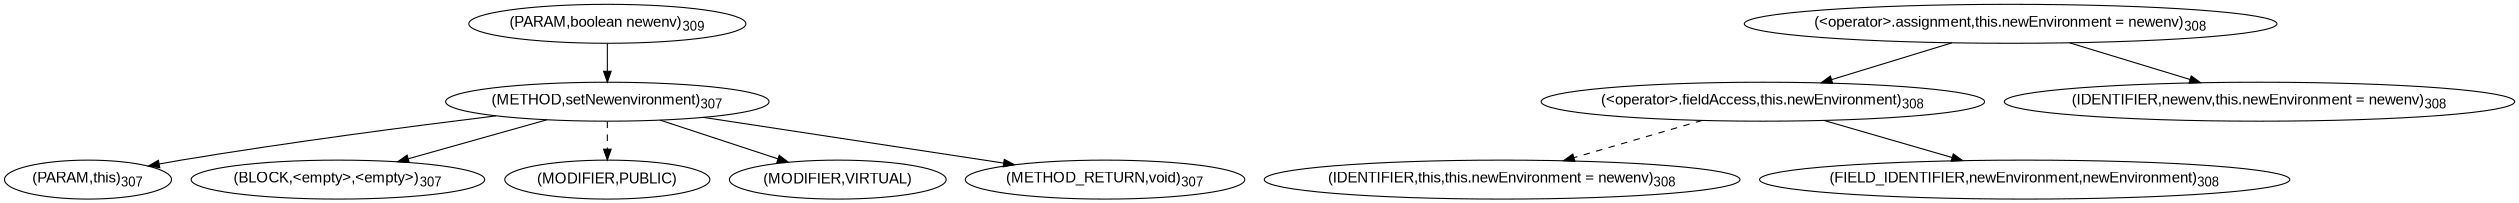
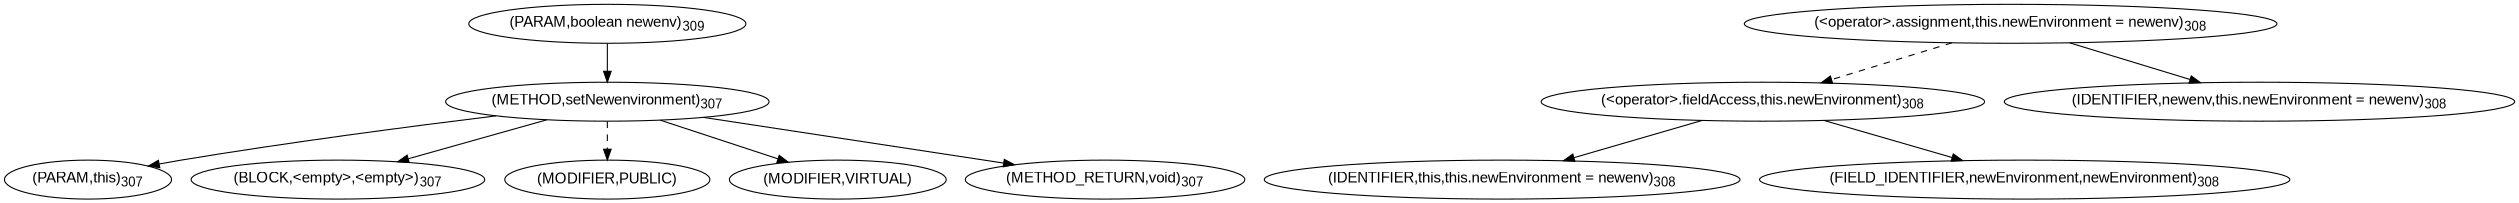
(1892, 61) -> (1892, 61)
(1638, 139) -> (1638, 139)
